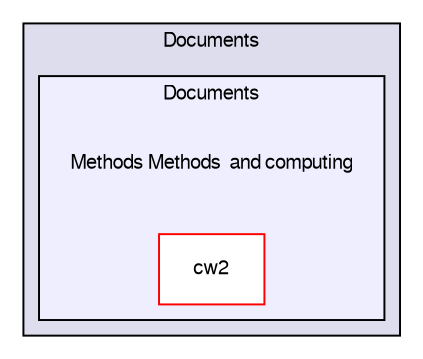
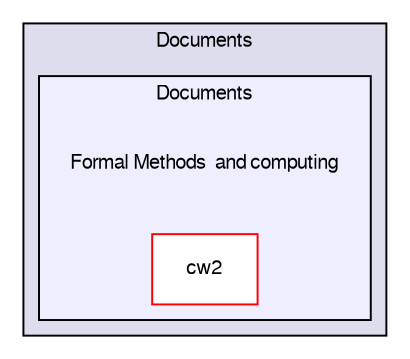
(212, 164) -> (205, 164)
